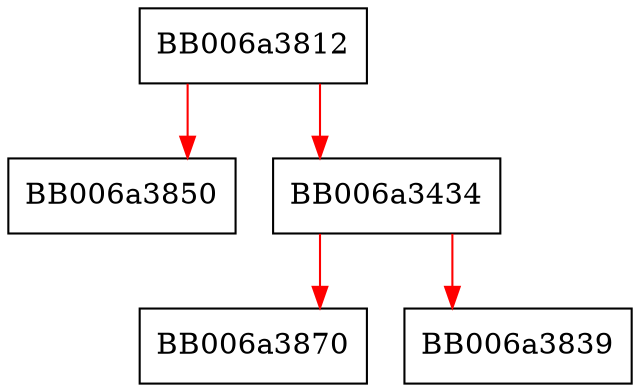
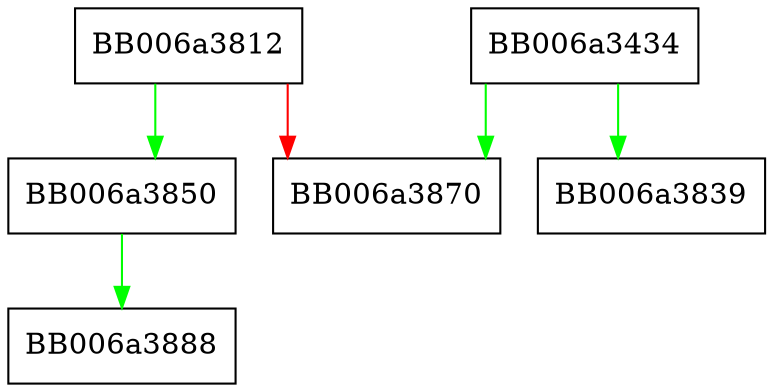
(188, 110) -> (155, 110)
(320, 110) -> (288, 110)
(320, 260) -> (486, 110)
(452, 260) -> (618, 110)
none -> (122, 346)
